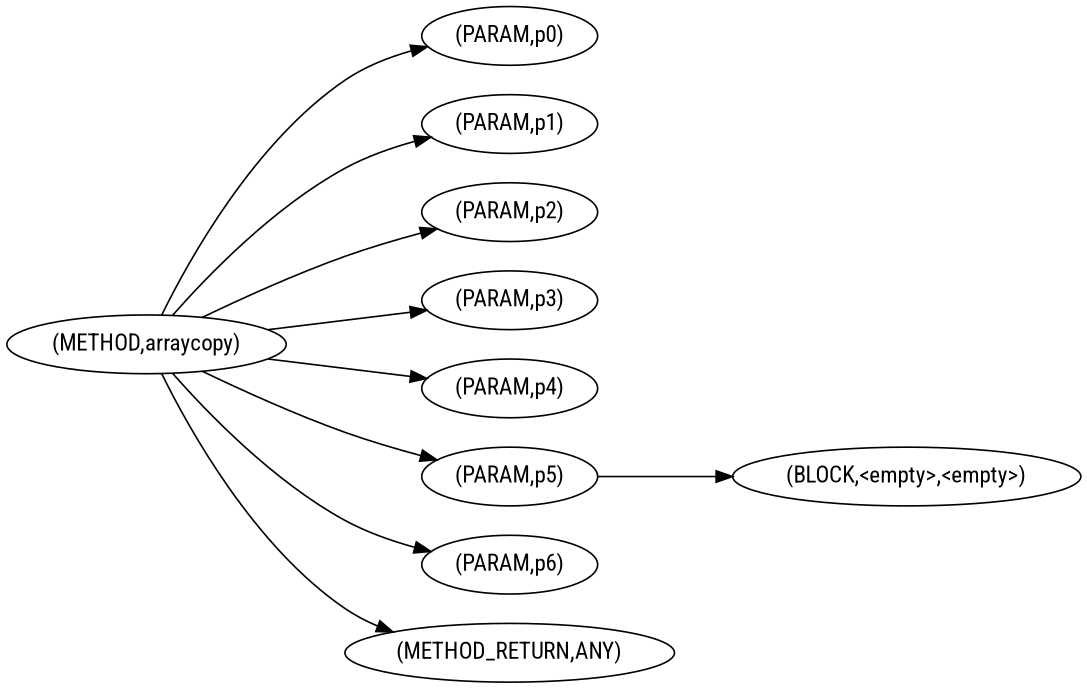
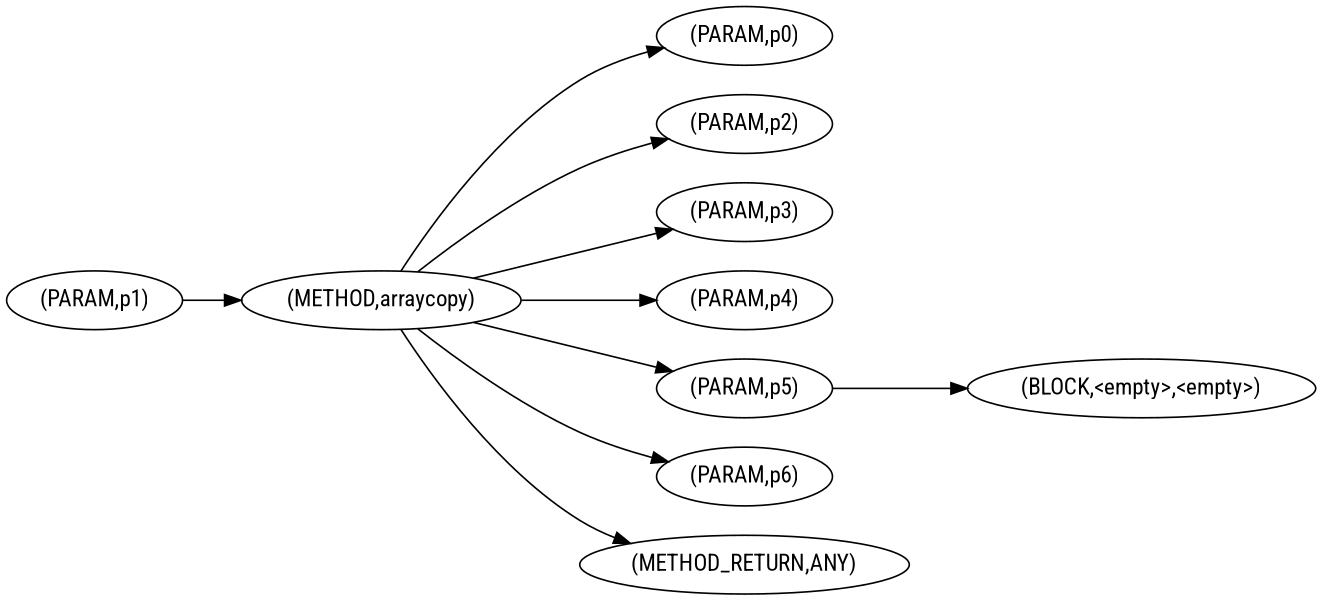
(282, 211) -> (203, 300)
